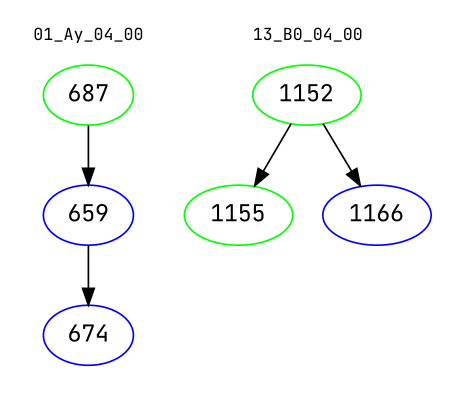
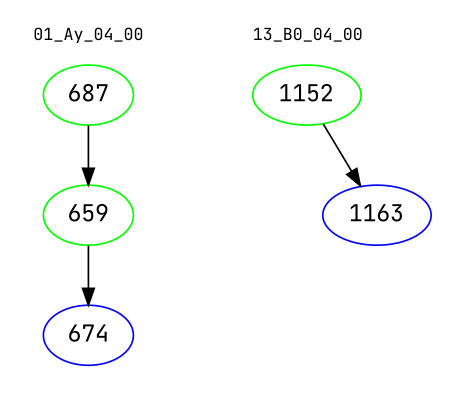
(88, 215) -> (88, 215)
(239, 215) -> none
(377, 215) -> (377, 215)
